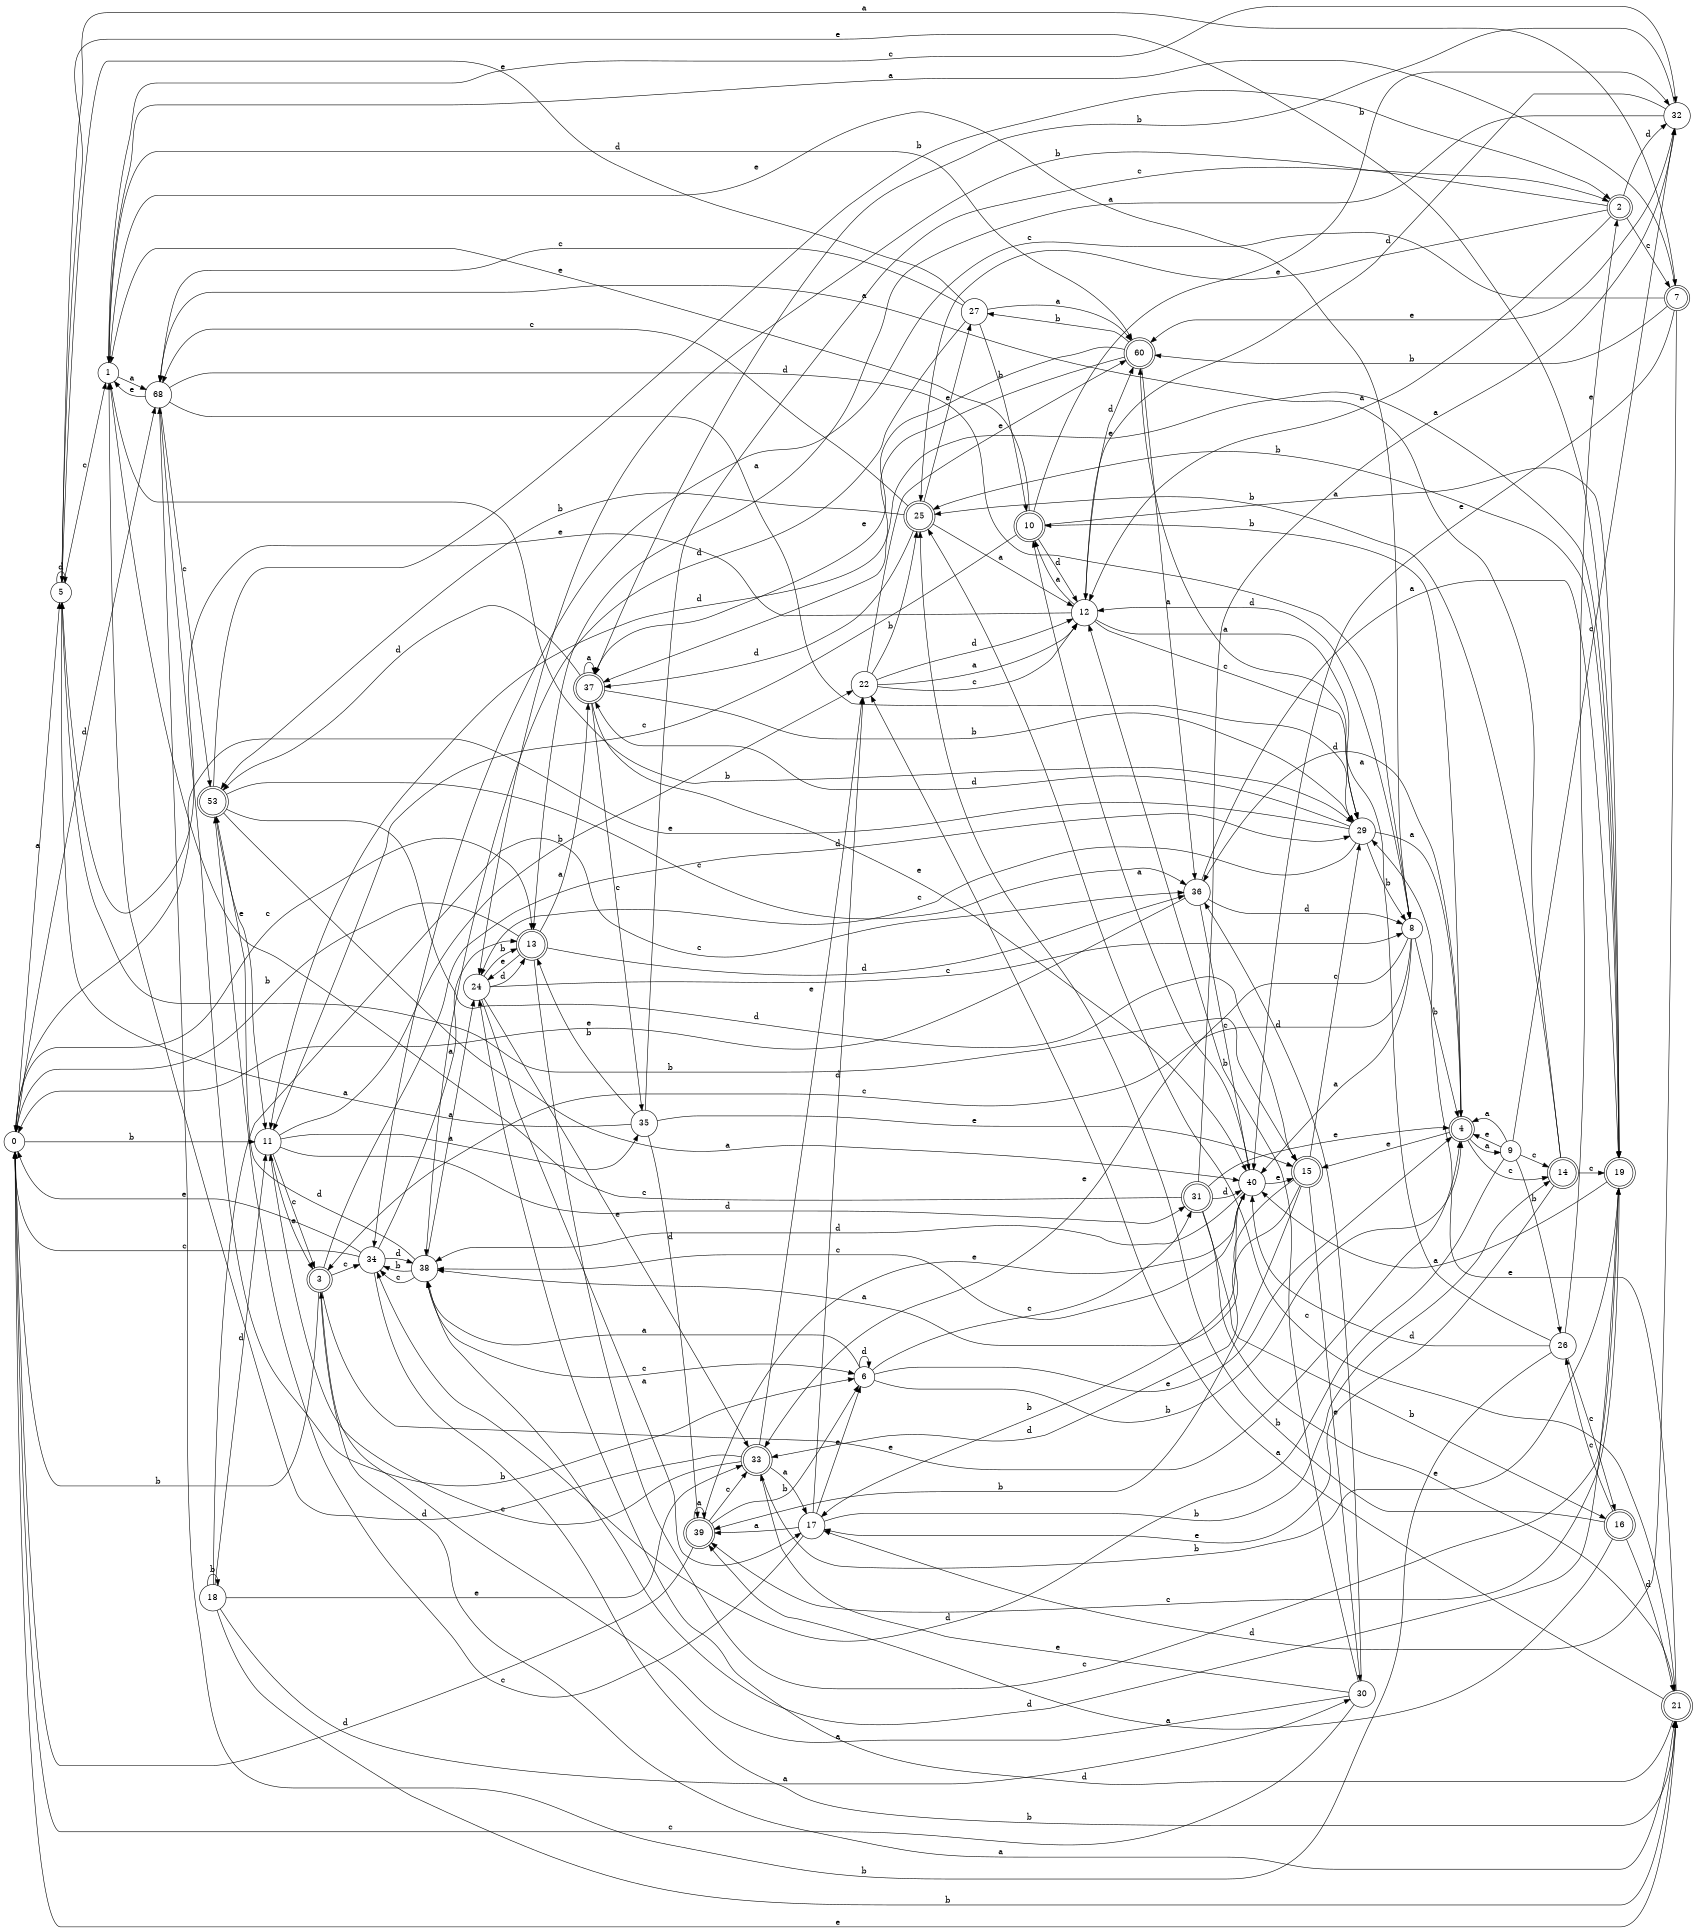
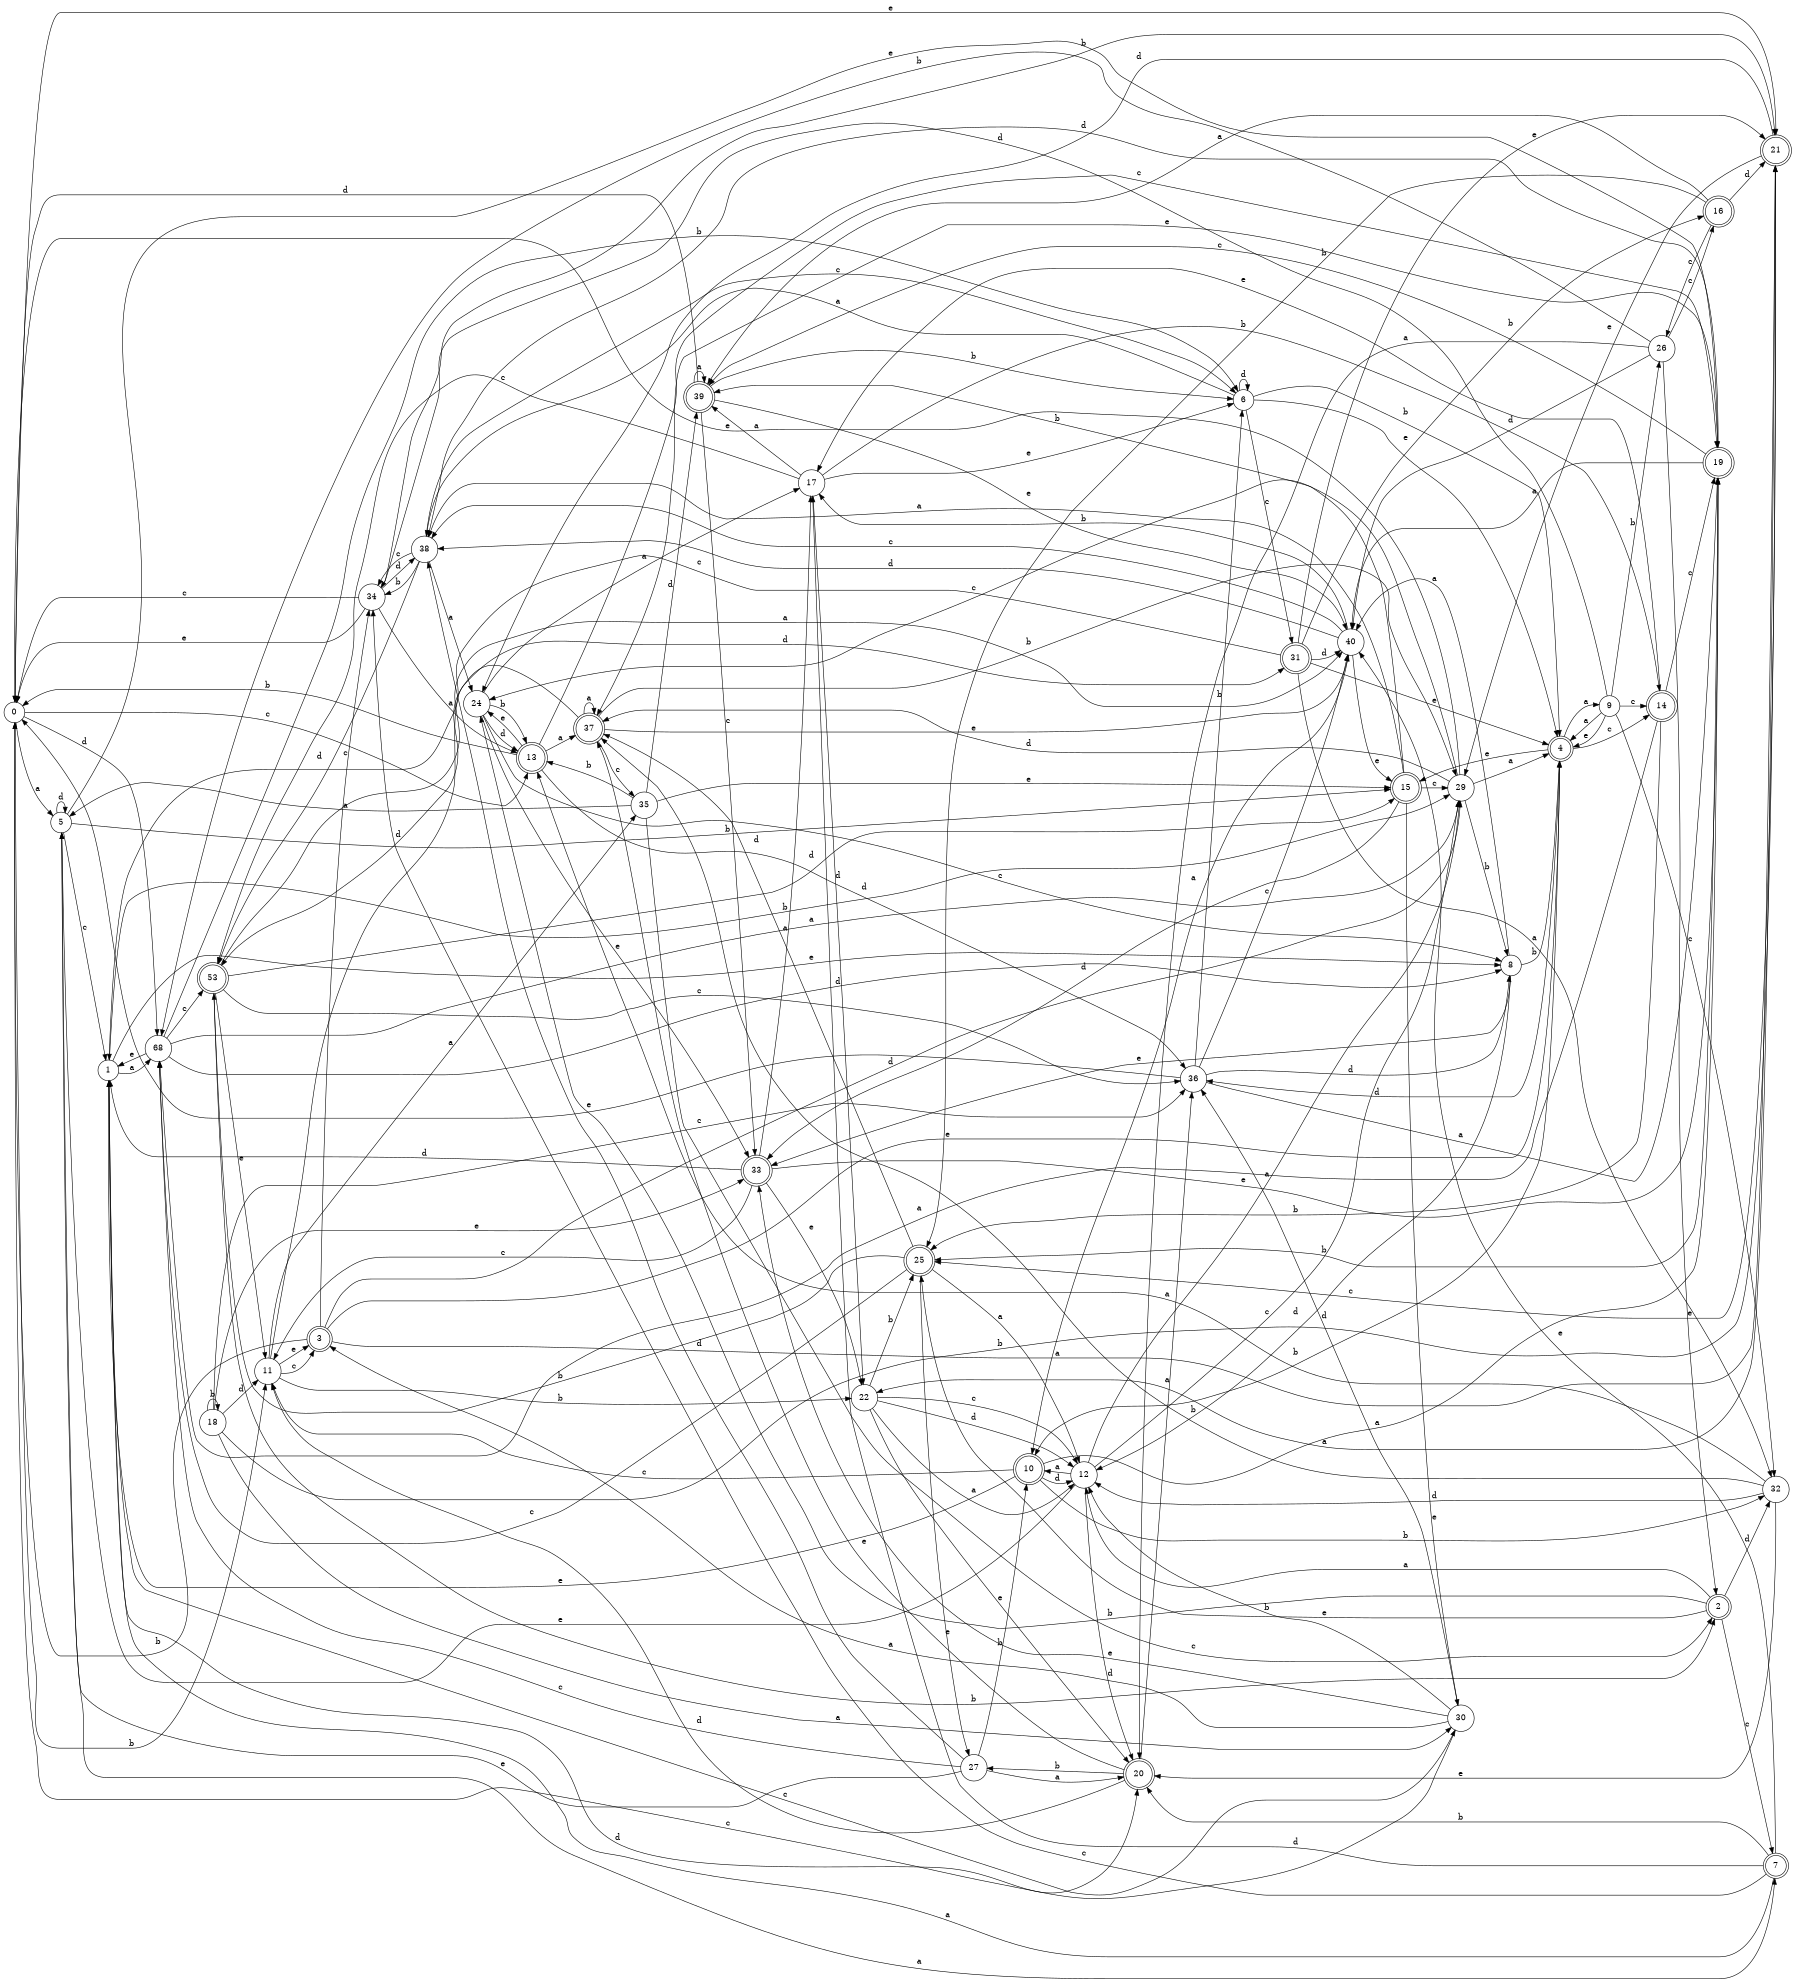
(803, 61) -> (574, 1731)
(1140, 353) -> (1139, 1774)
none -> (1218, 741)
(883, 1098) -> none
(1197, 1549) -> (1244, 1180)
